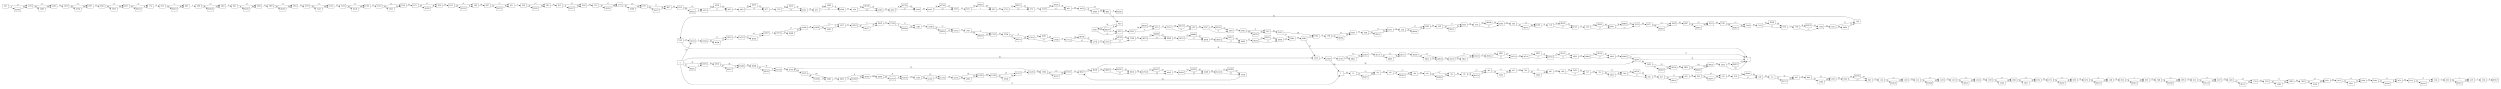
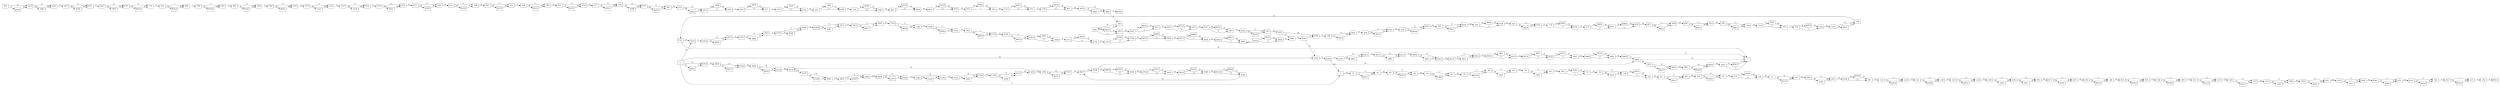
(1249, 40) -> (1250, 43)
